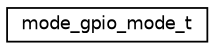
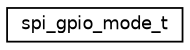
(107, 25) -> (95, 25)
